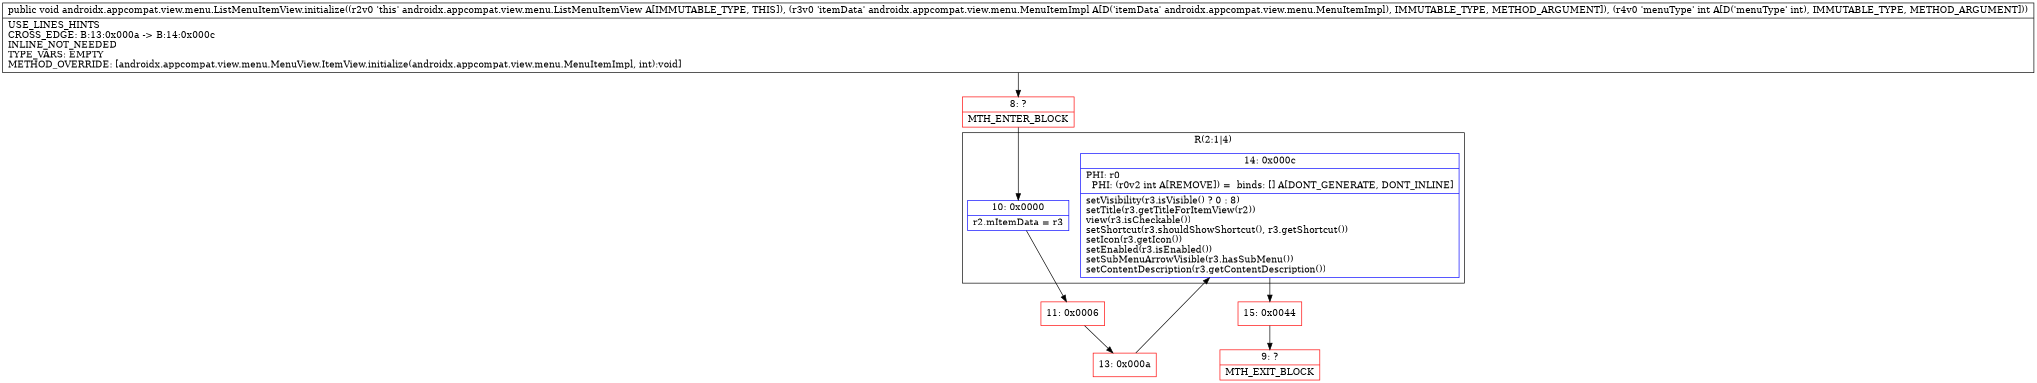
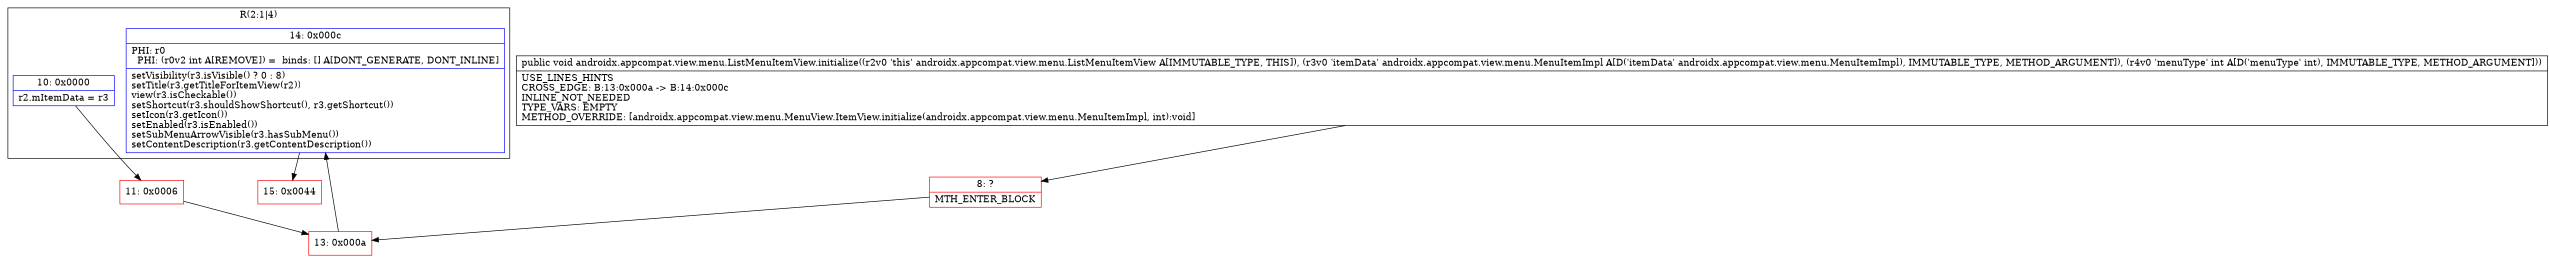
(1018, 160) -> (654, 218)
(1270, 365) -> none
